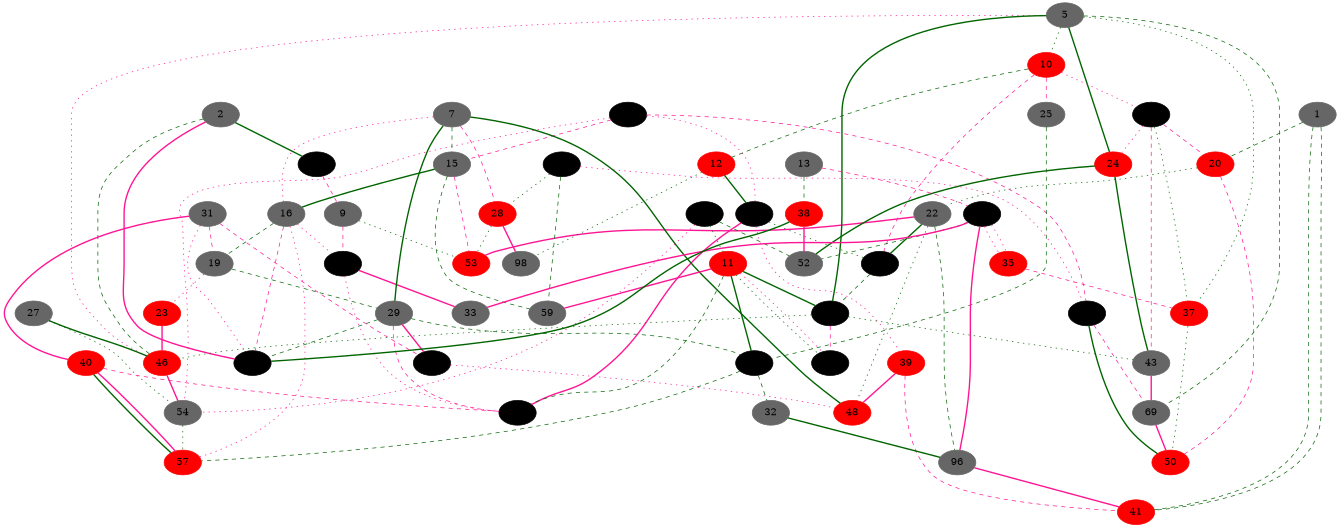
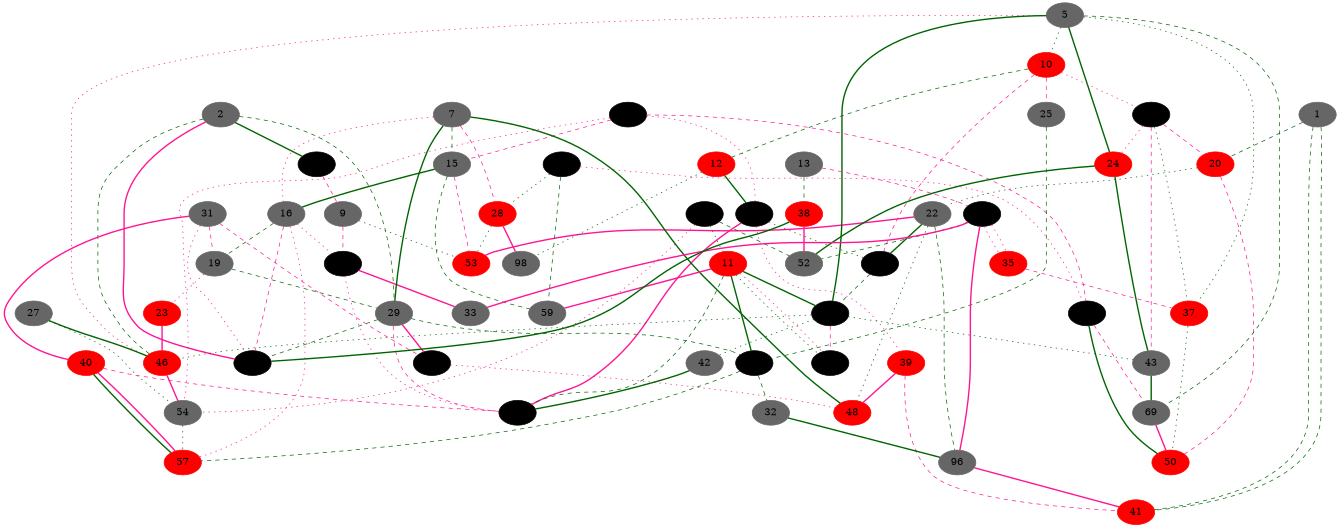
none -> (355, 166)
none -> (705, 363)
(1151, 388) -> (1151, 388)
